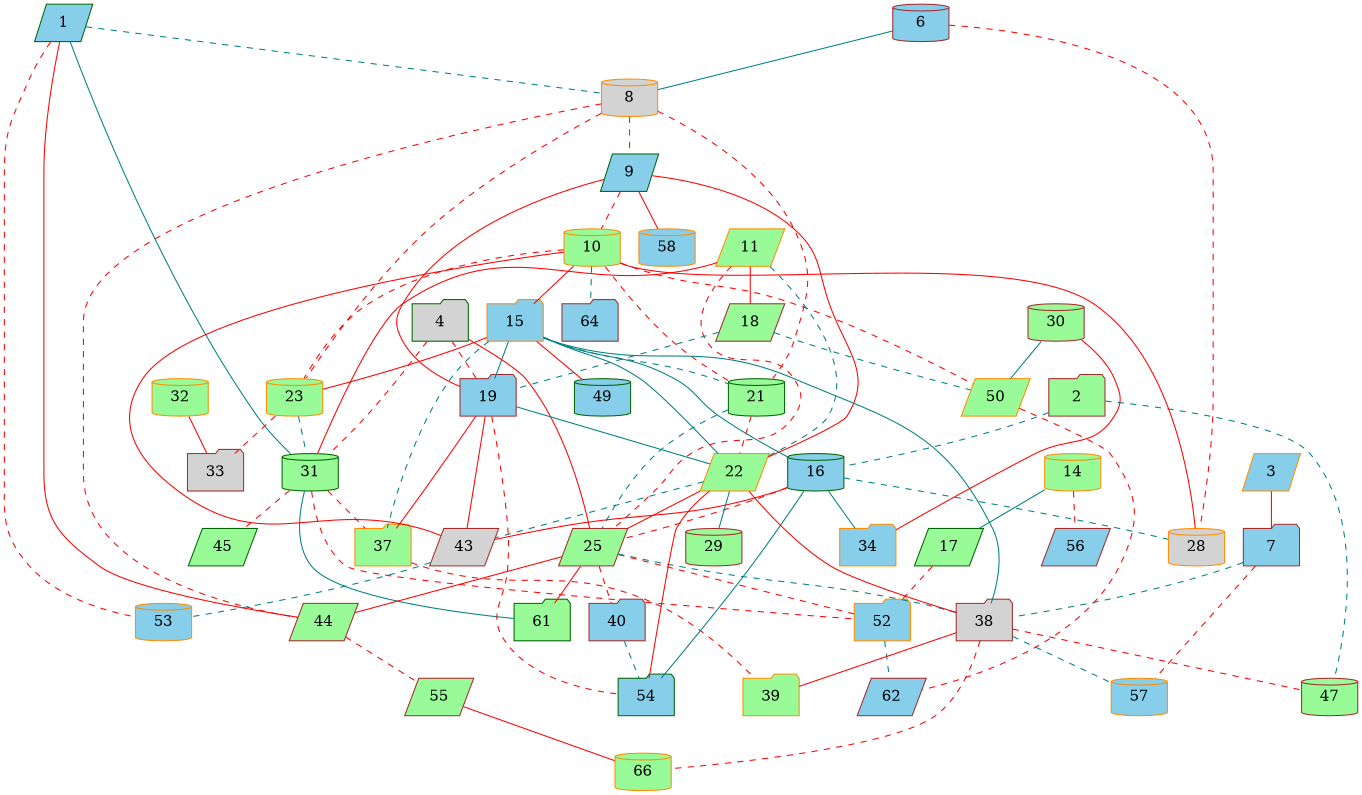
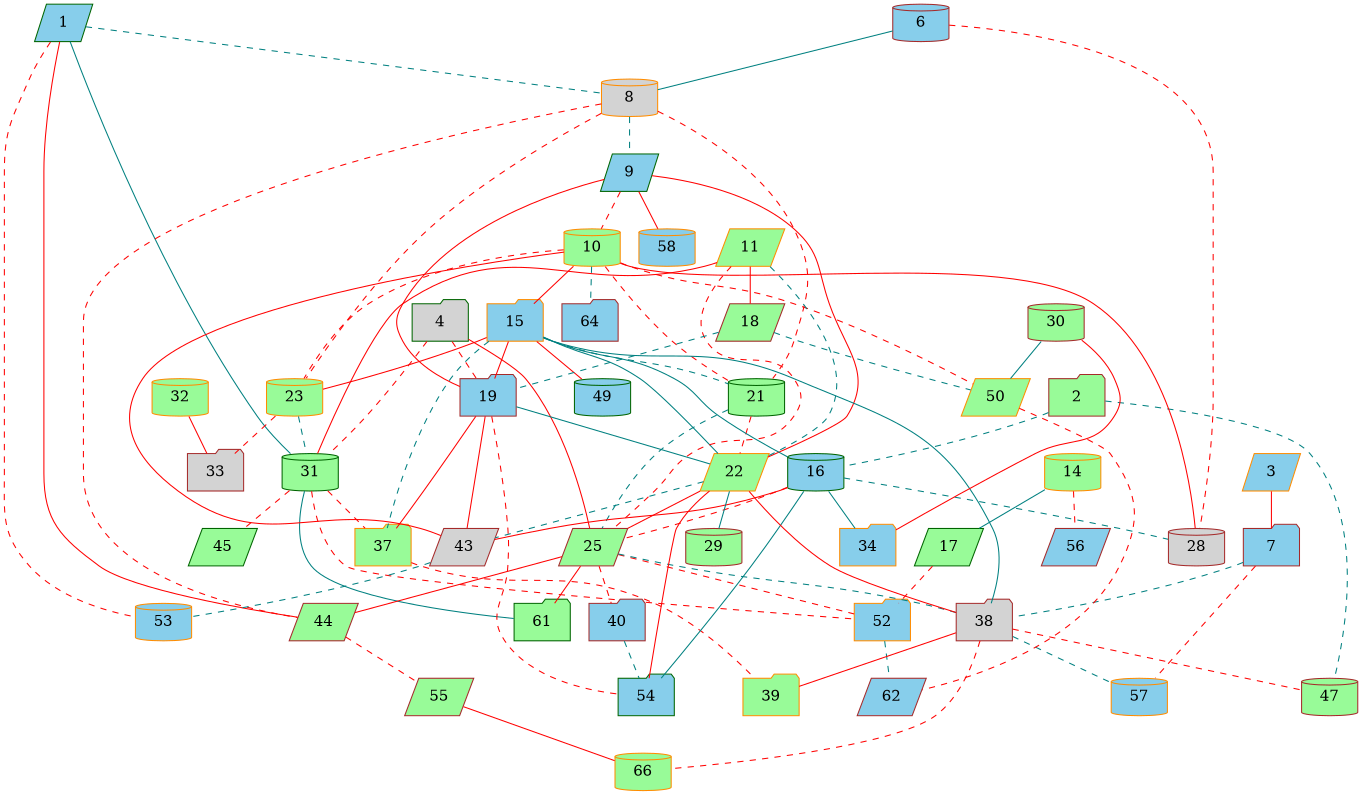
(504, 354) -> (504, 354)
(1197, 547) -> (1197, 547)
